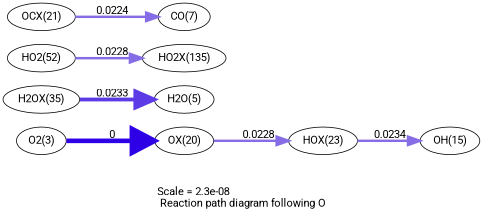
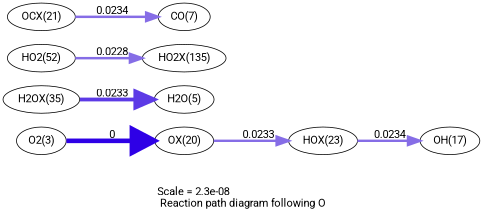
(111, 11) -> (111, 11)
(257, 135) -> (257, 135)
(450, 141) -> (450, 141)
